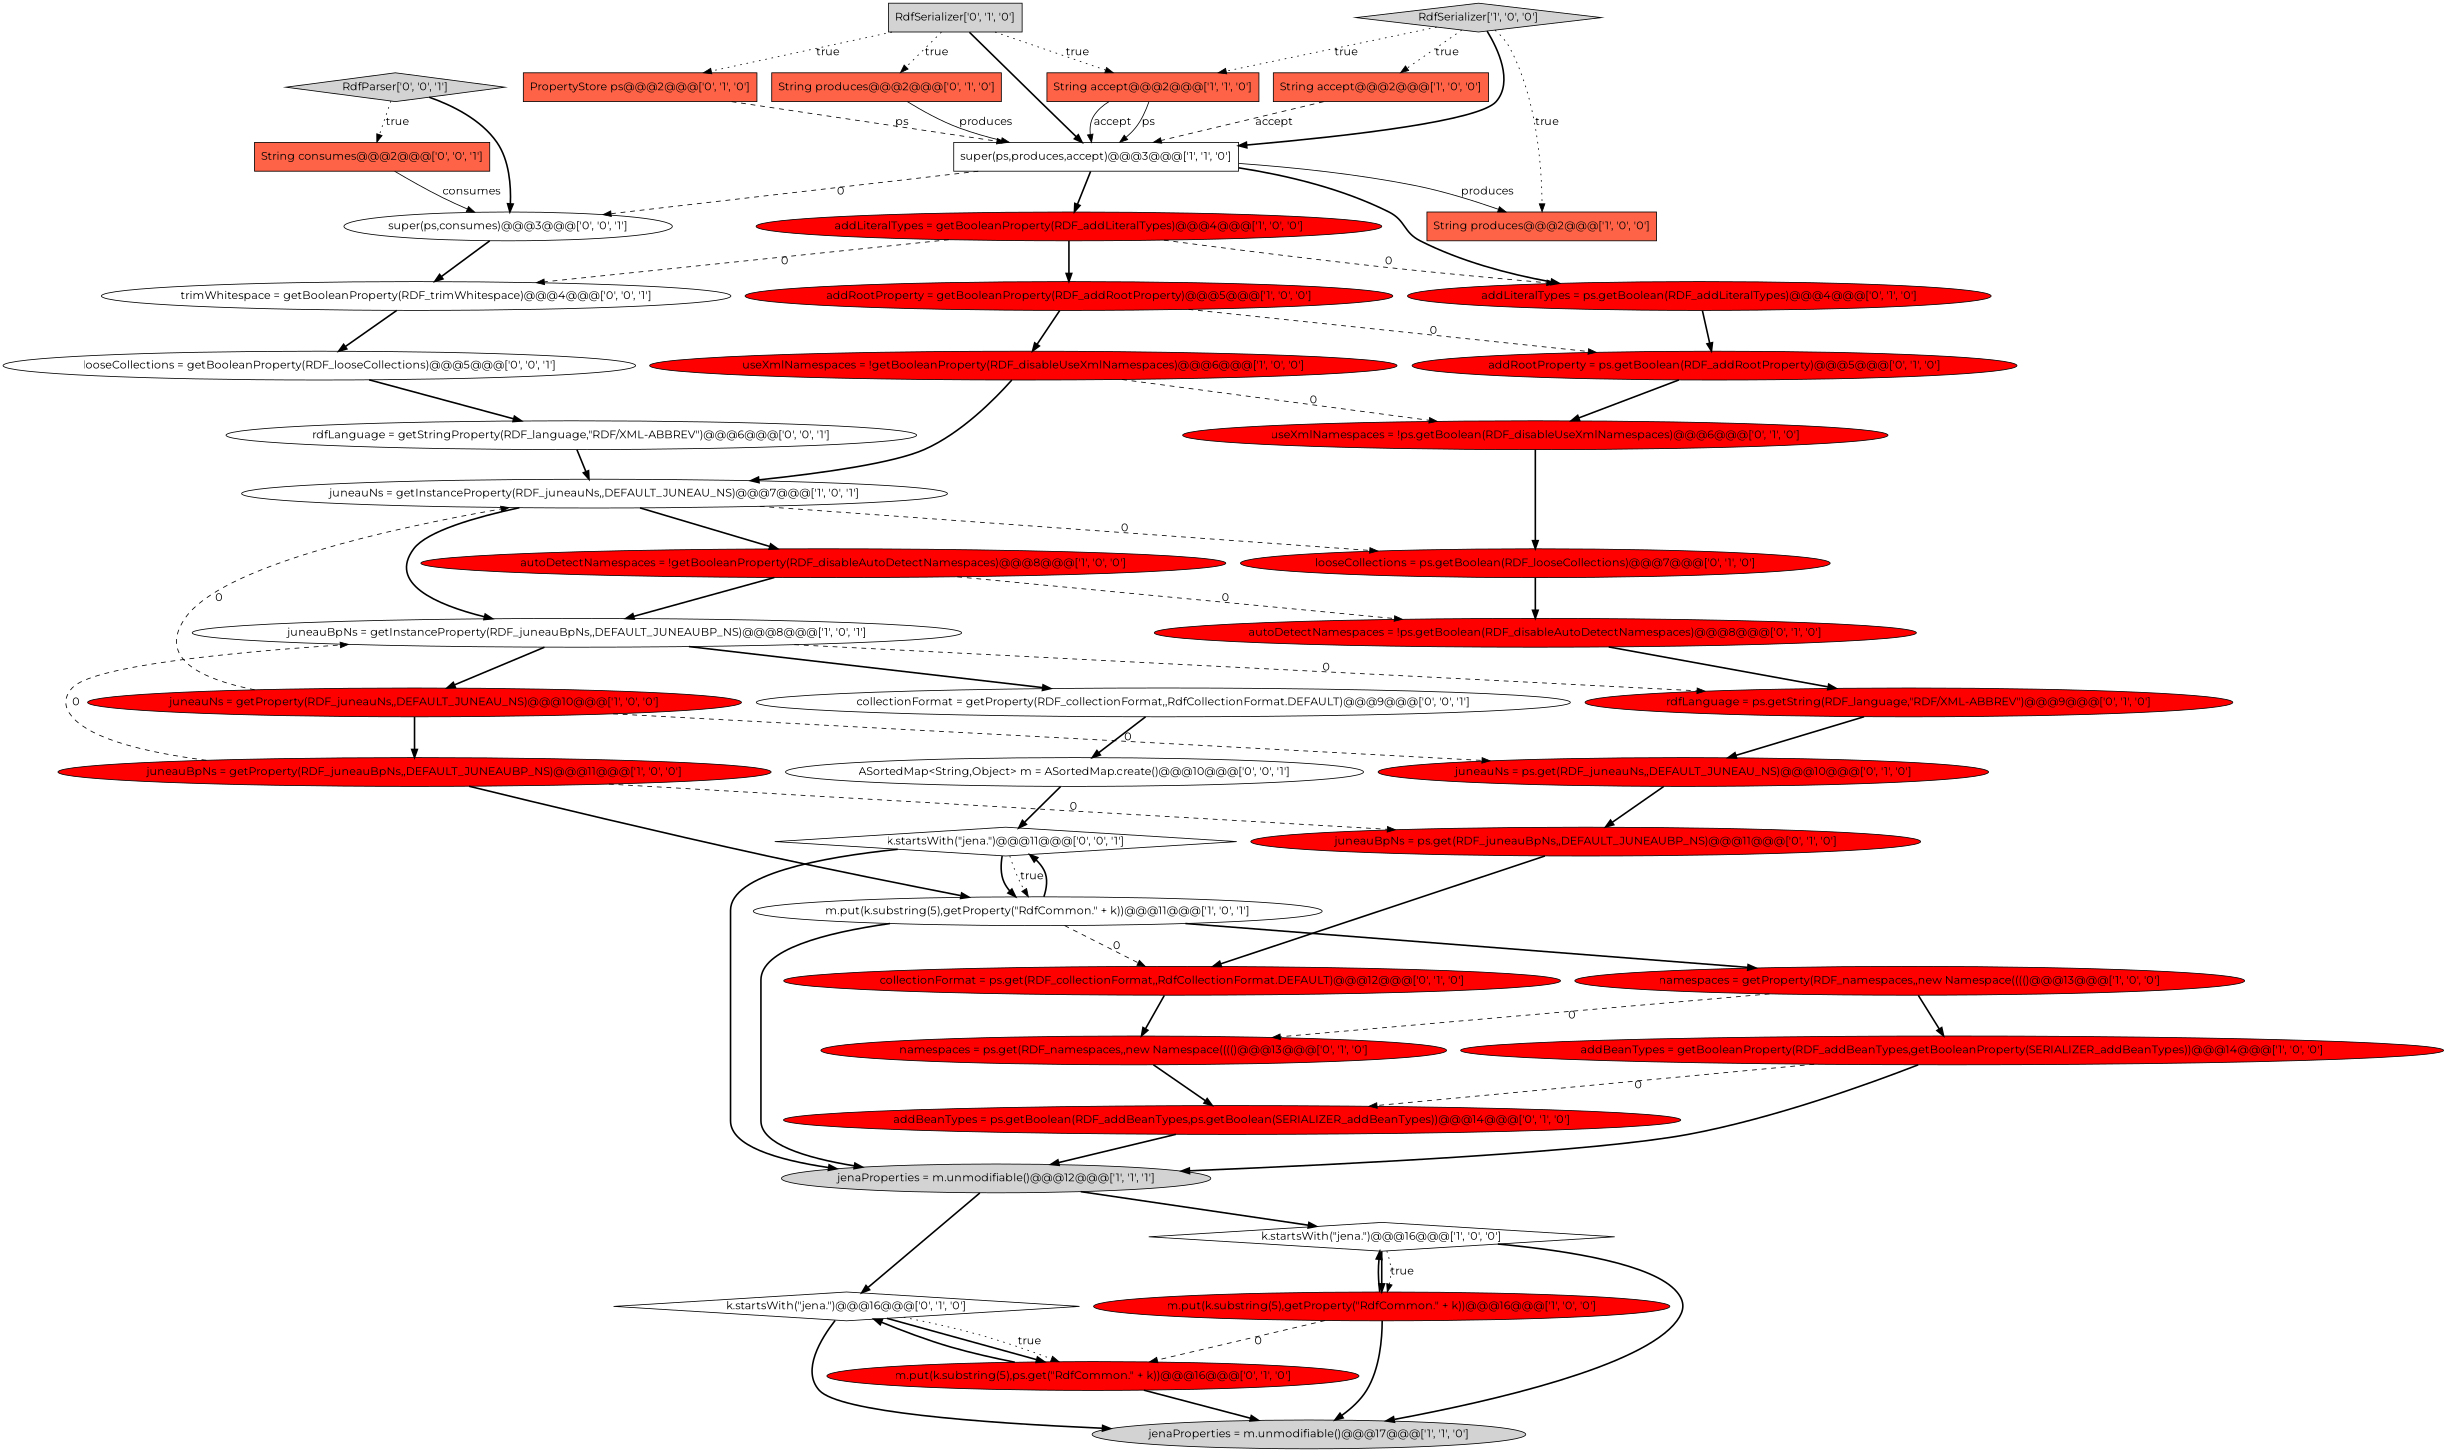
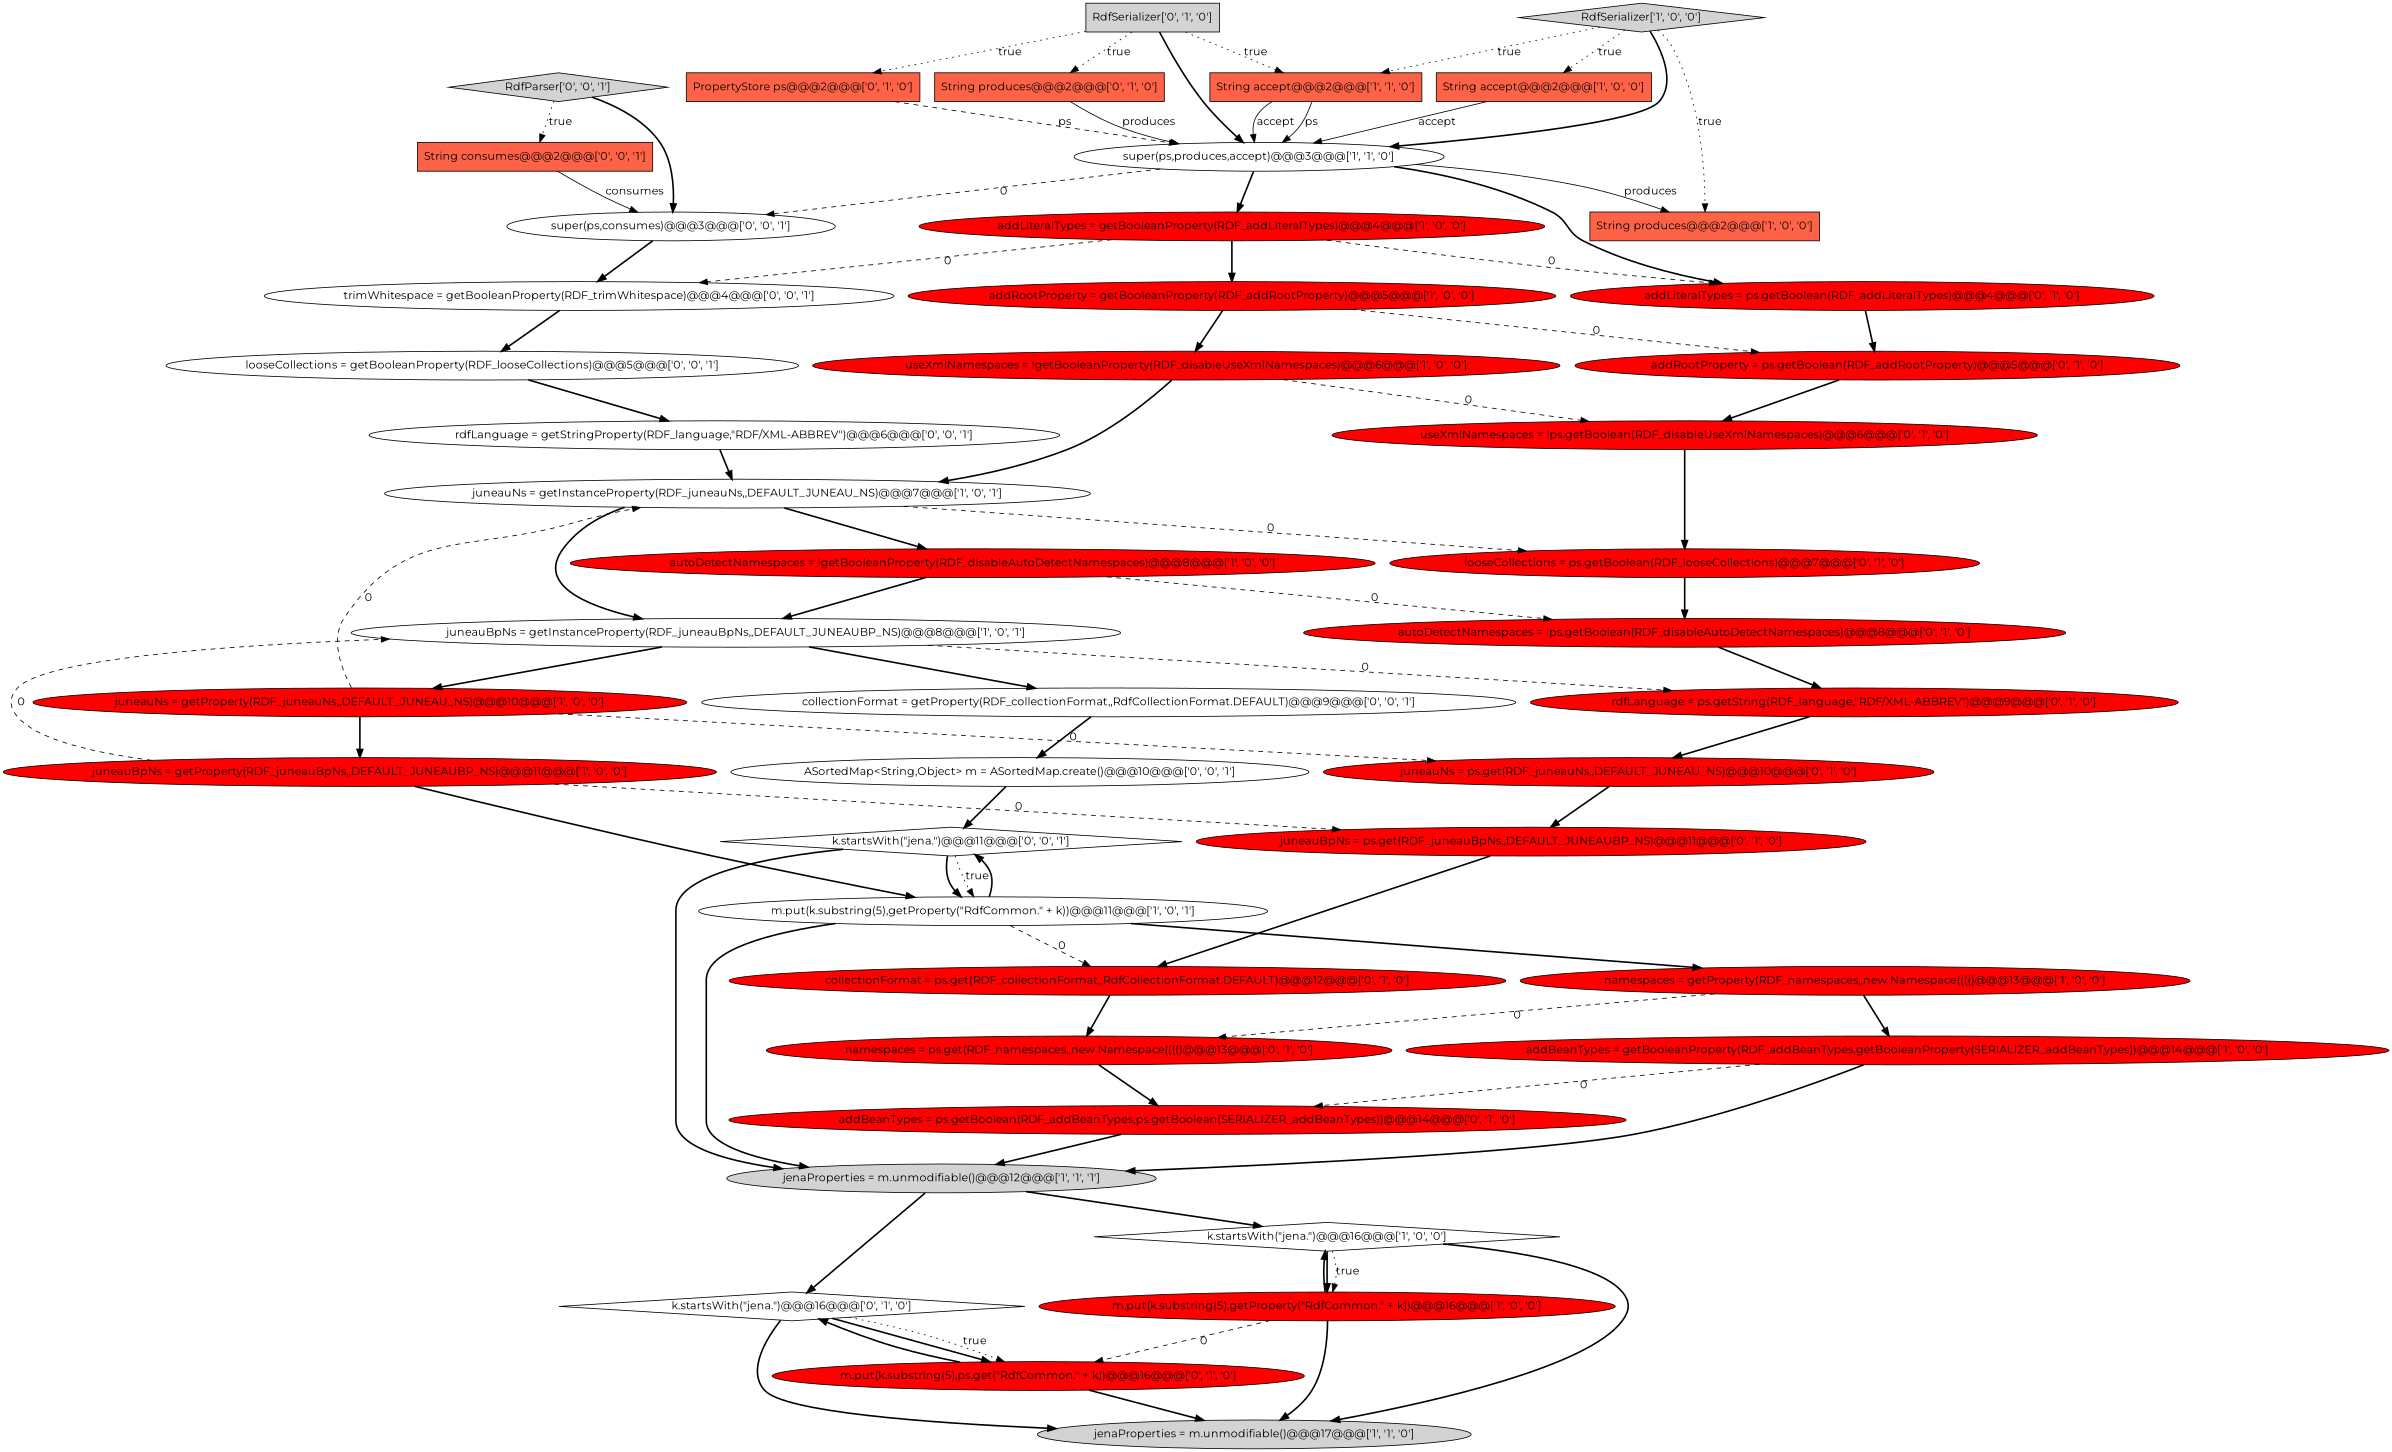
(1243, 121) -> (1404, 121)
(1096, 157) -> (1259, 157)
